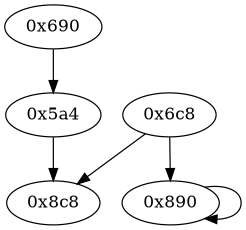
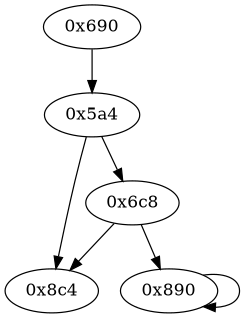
none -> (110, 153)
(53, 203) -> (52, 291)
